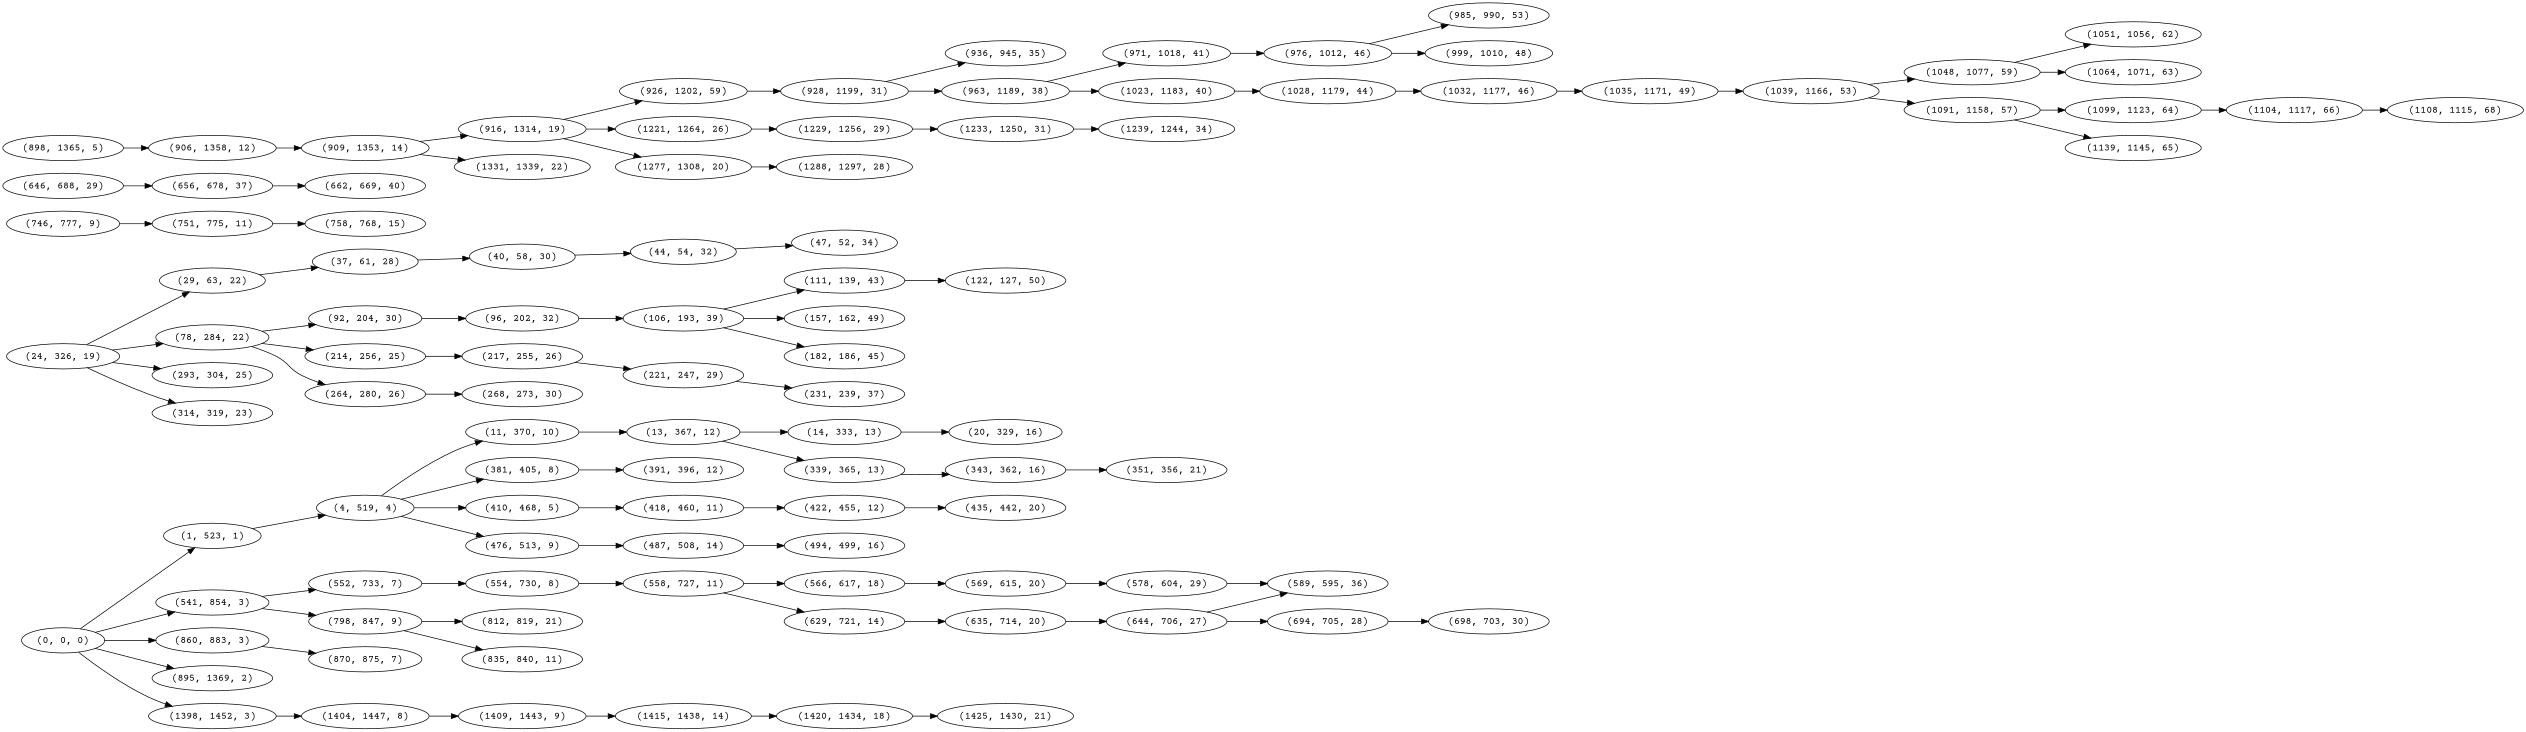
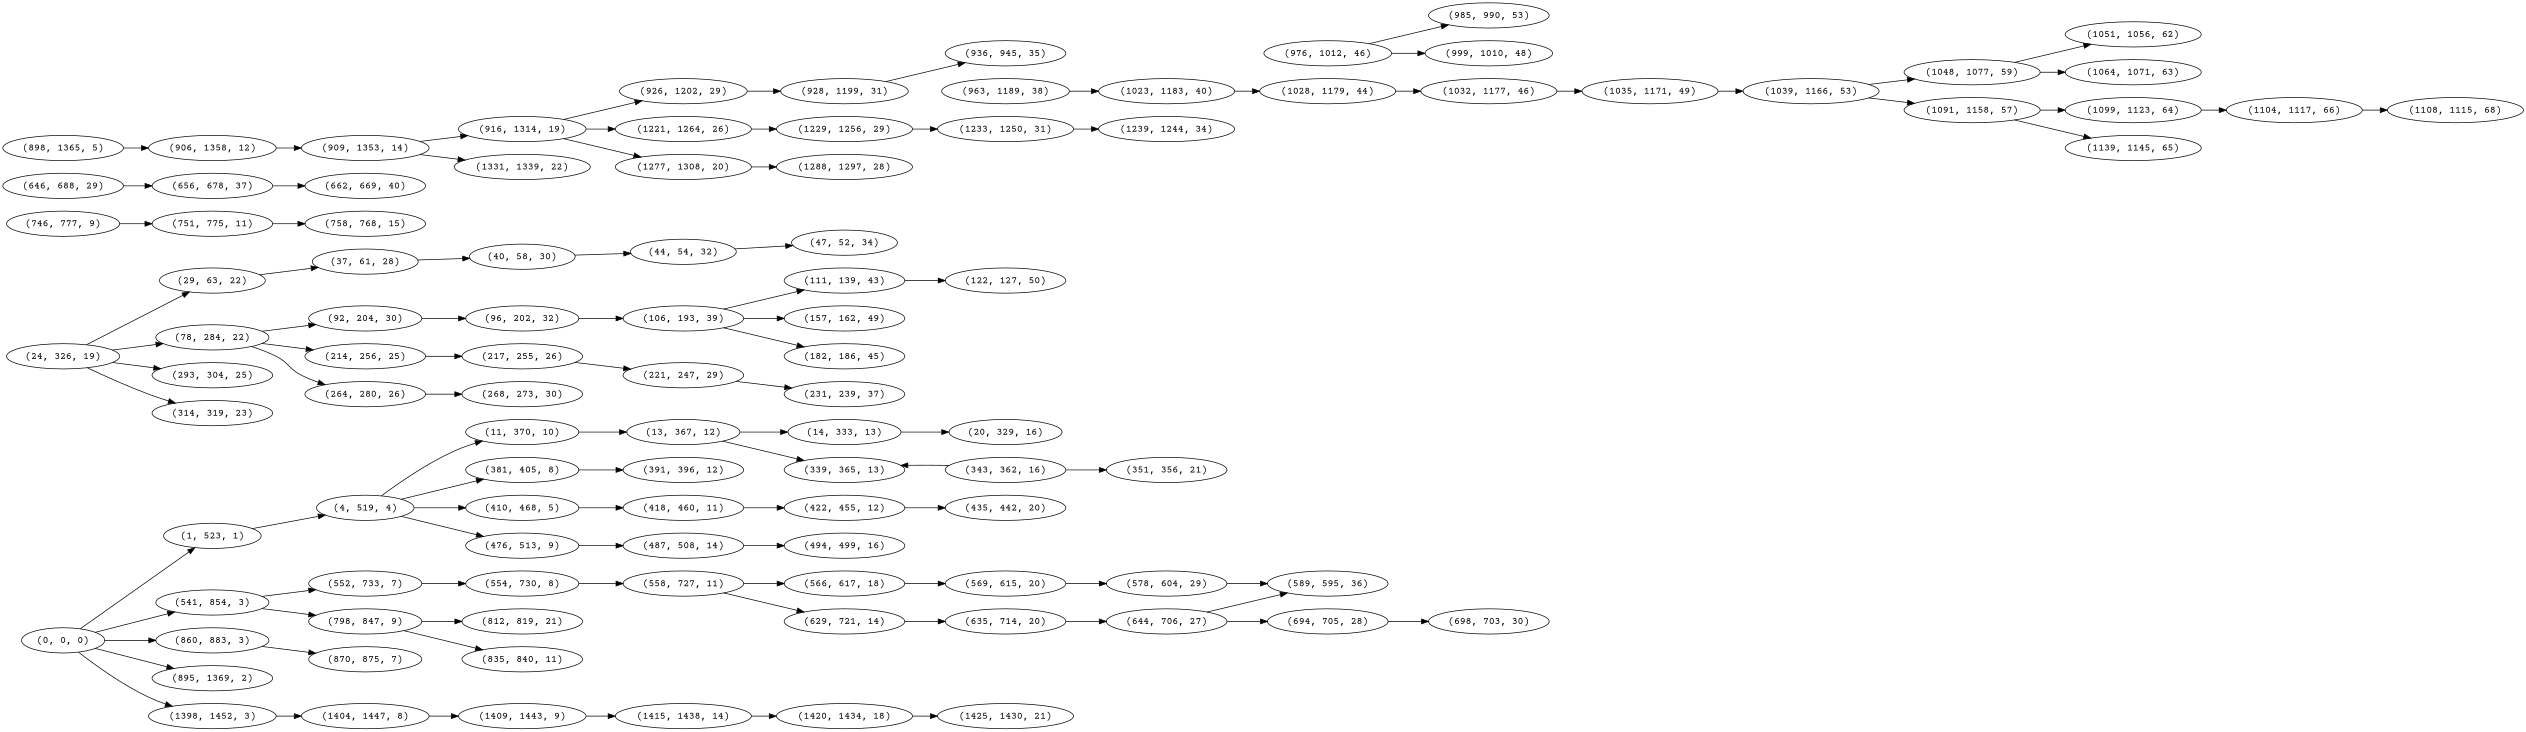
(1167, 53) -> none
(683, 91) -> (683, 91)
(921, 91) -> none
(921, 475) -> (928, 465)
